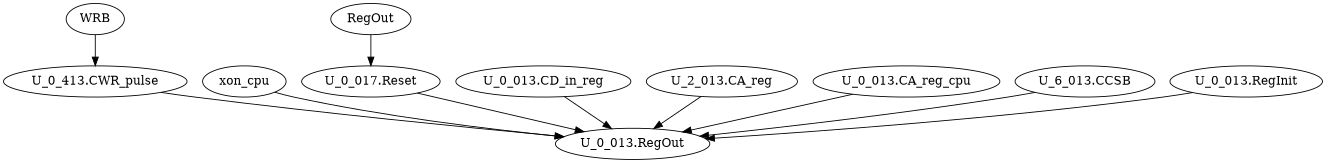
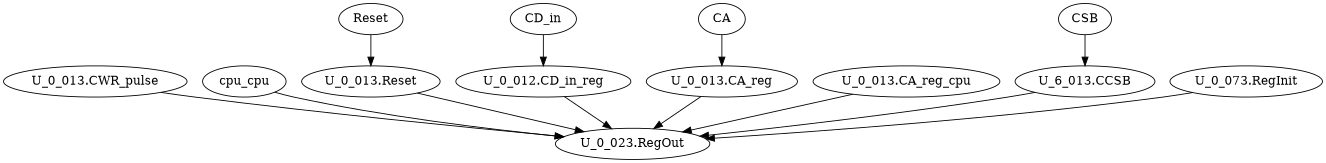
(95, 19) -> none
(371, 19) -> (371, 19)
none -> (543, 19)
none -> (722, 19)
none -> (1085, 19)
(95, 81) -> (95, 81)
(244, 81) -> (244, 81)
(371, 81) -> (371, 81)
(543, 81) -> (543, 81)
(722, 81) -> (722, 81)
(1246, 81) -> (1246, 81)
(633, 144) -> (633, 144)
